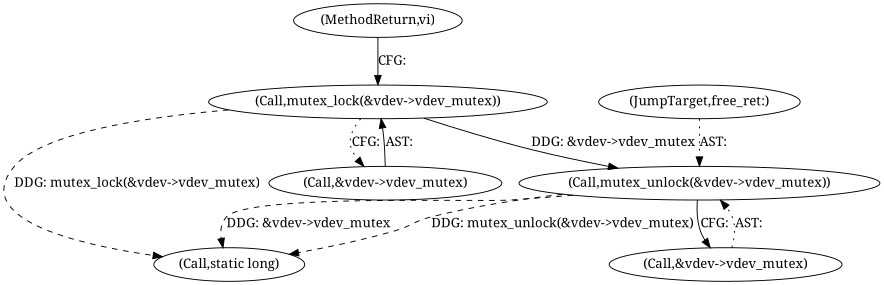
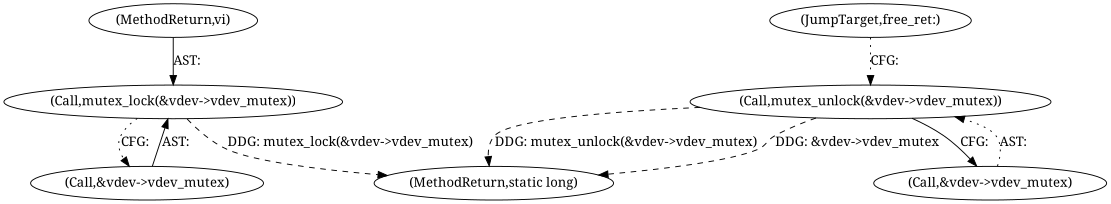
(394, 61) -> (189, 61)
(715, 143) -> (886, 61)
(515, 145) -> none
(229, 265) -> (494, 183)
